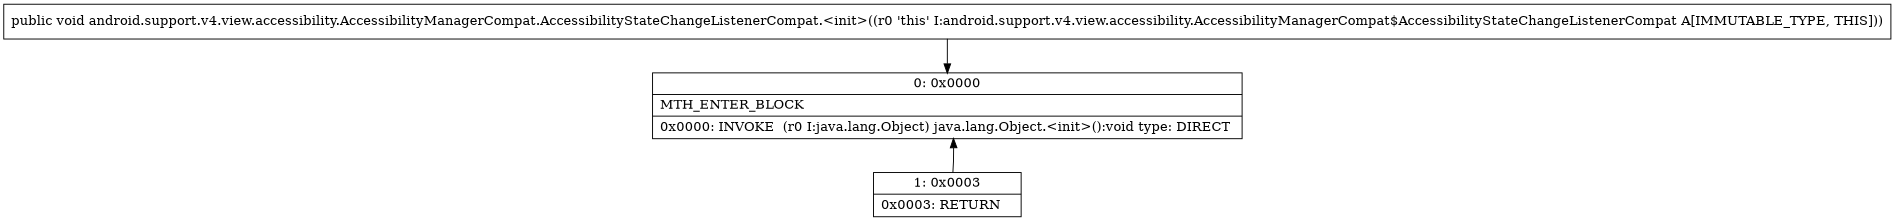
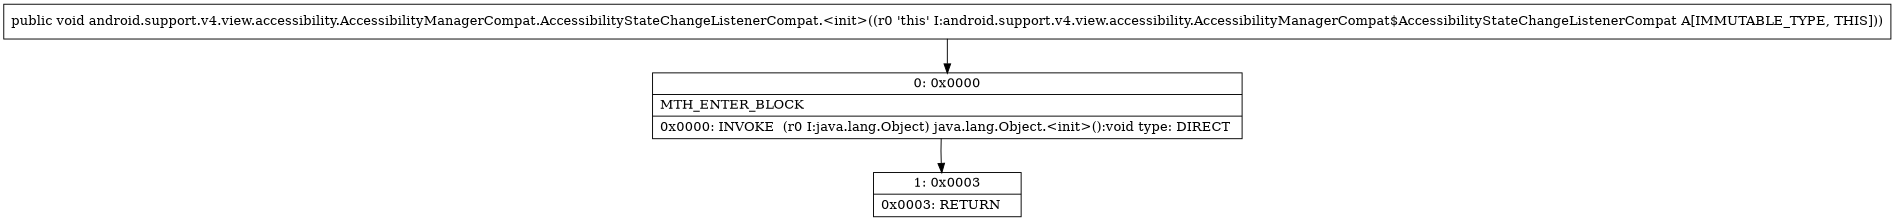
(954, 160) -> (941, 151)
